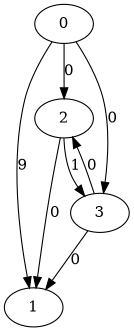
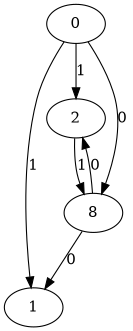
(70, 71) -> (81, 71)
(23, 166) -> (34, 166)
(48, 207) -> none
(100, 213) -> (93, 213)
